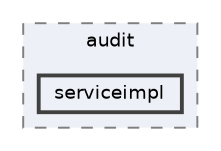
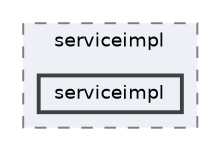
(110, 42) -> (110, 42)
